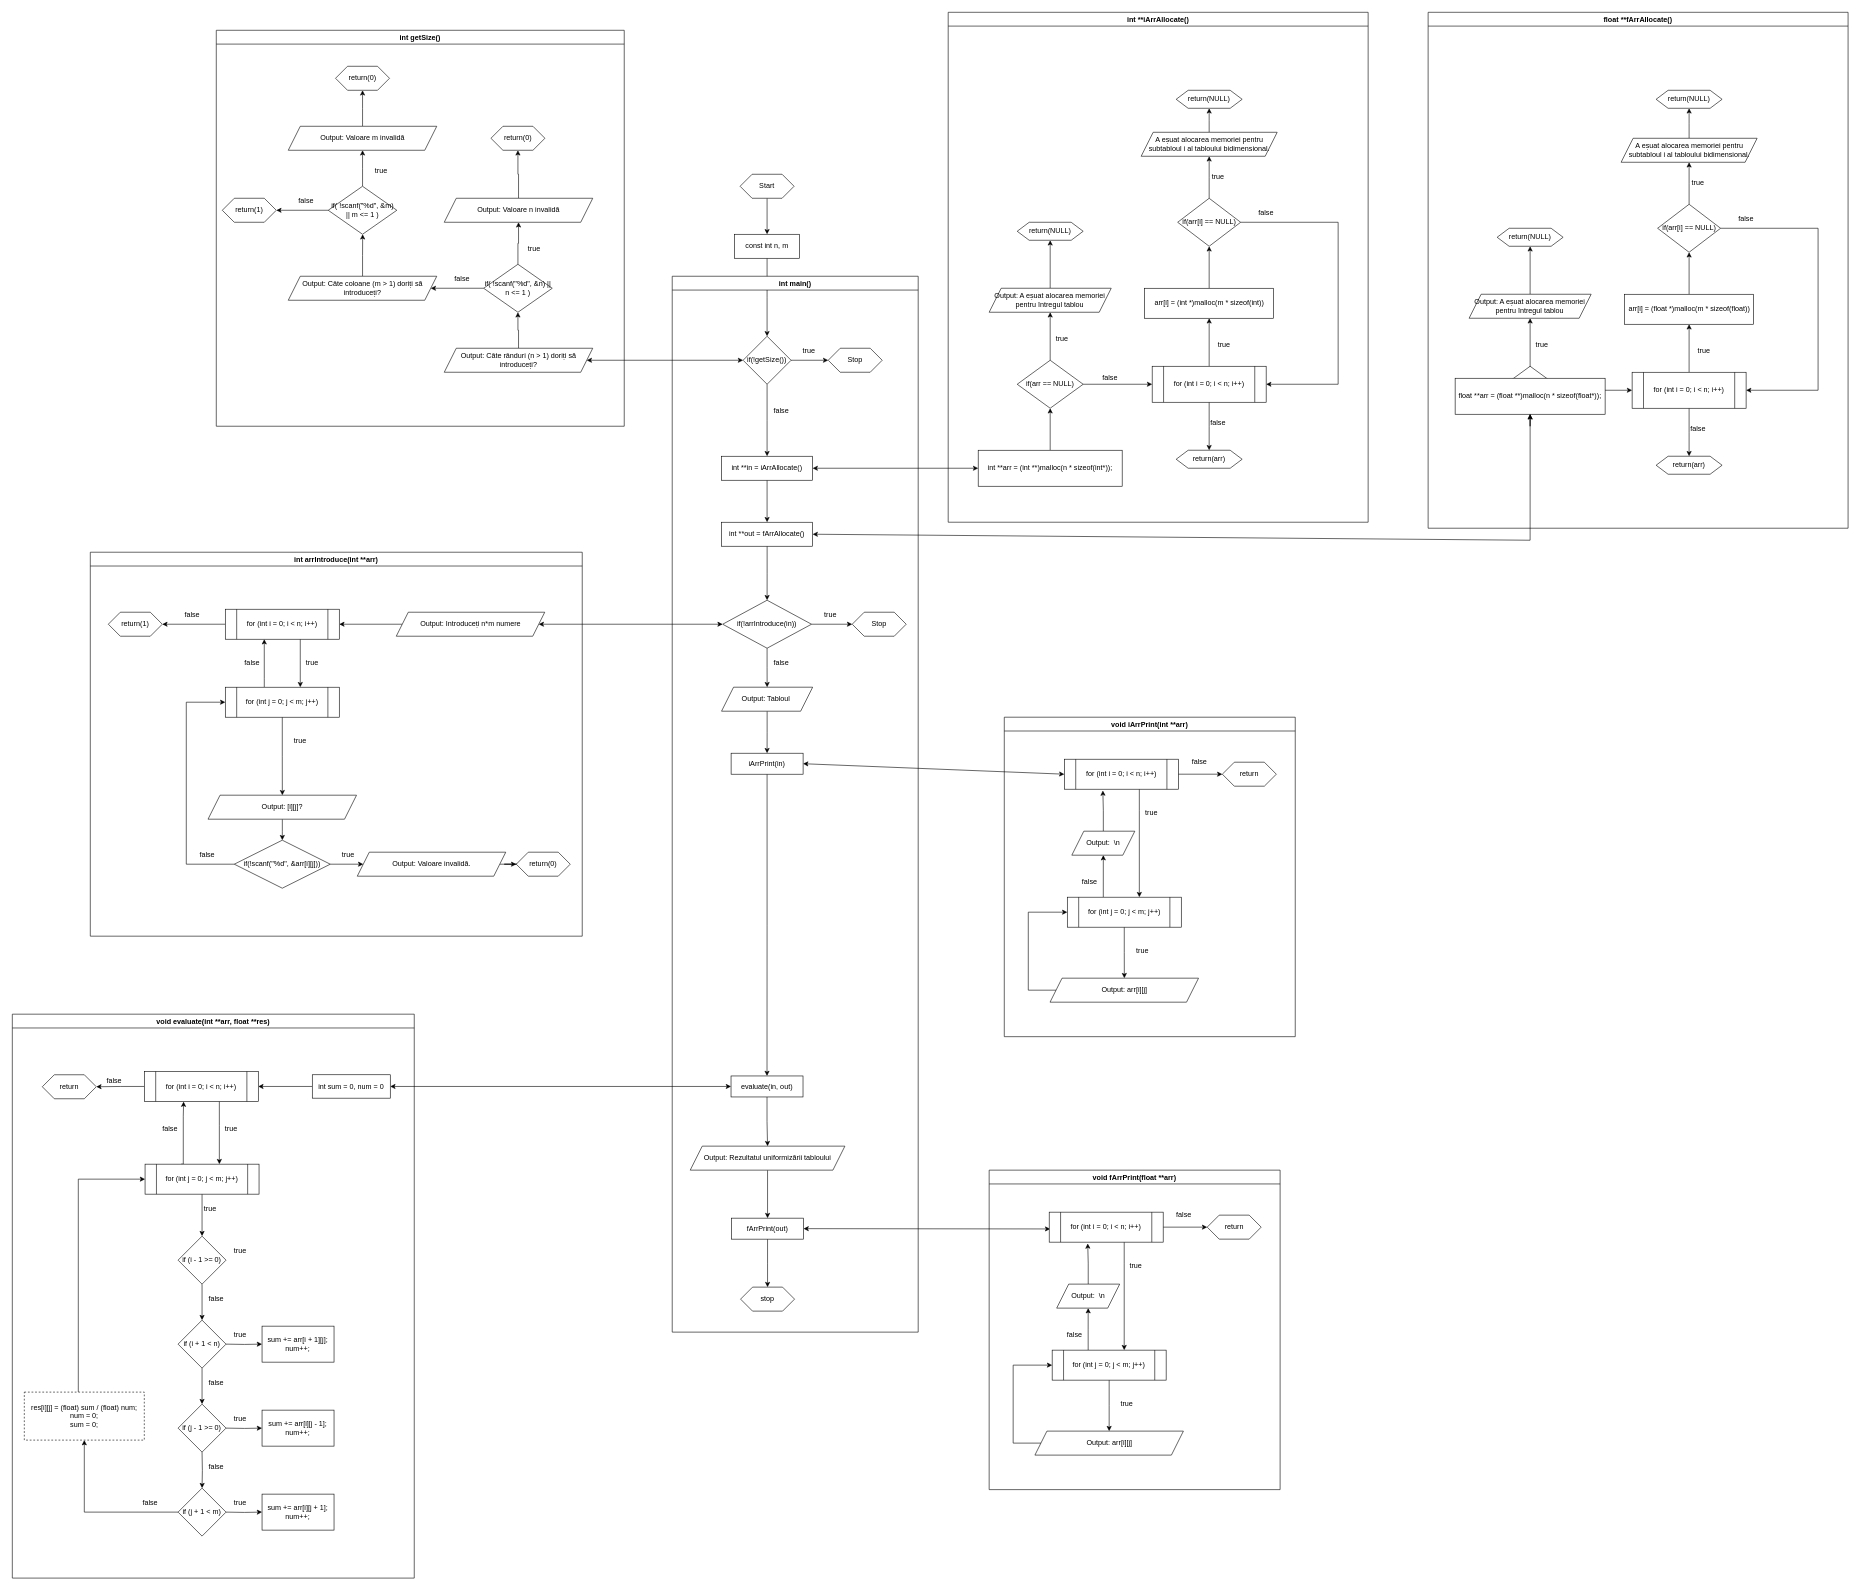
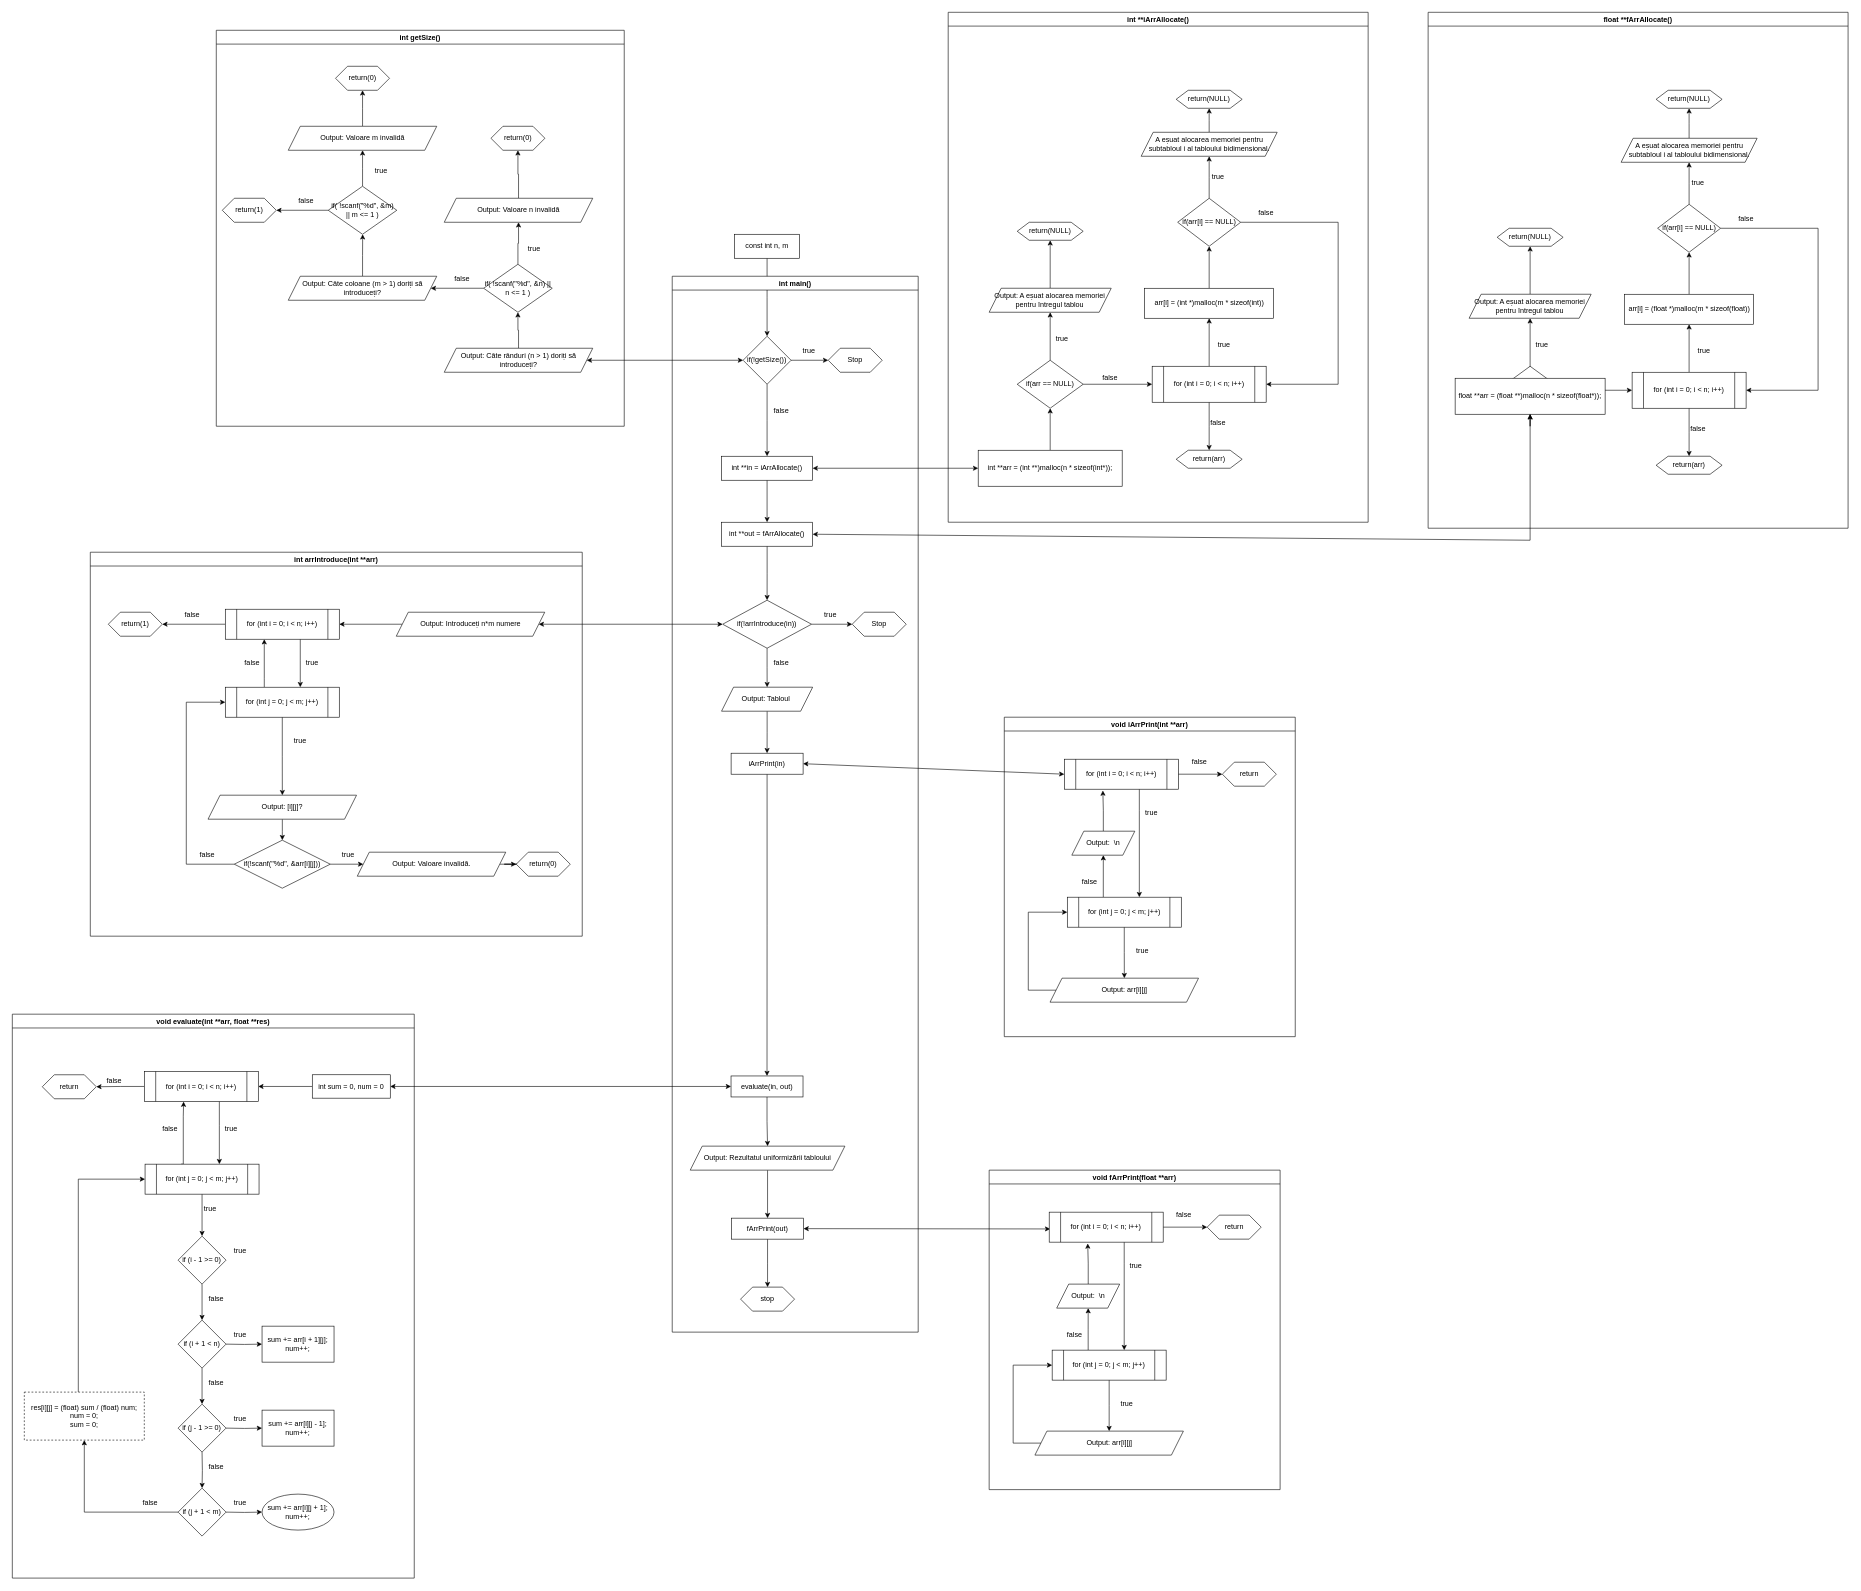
(767, 186) -> none
(767, 228) -> none
(298, 1512) -> (298, 1512)
